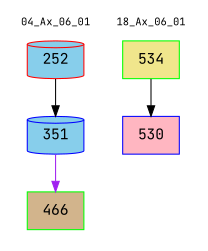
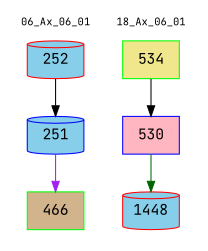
(56, 23) -> (56, 23)
(56, 135) -> (56, 135)
none -> (151, 211)
